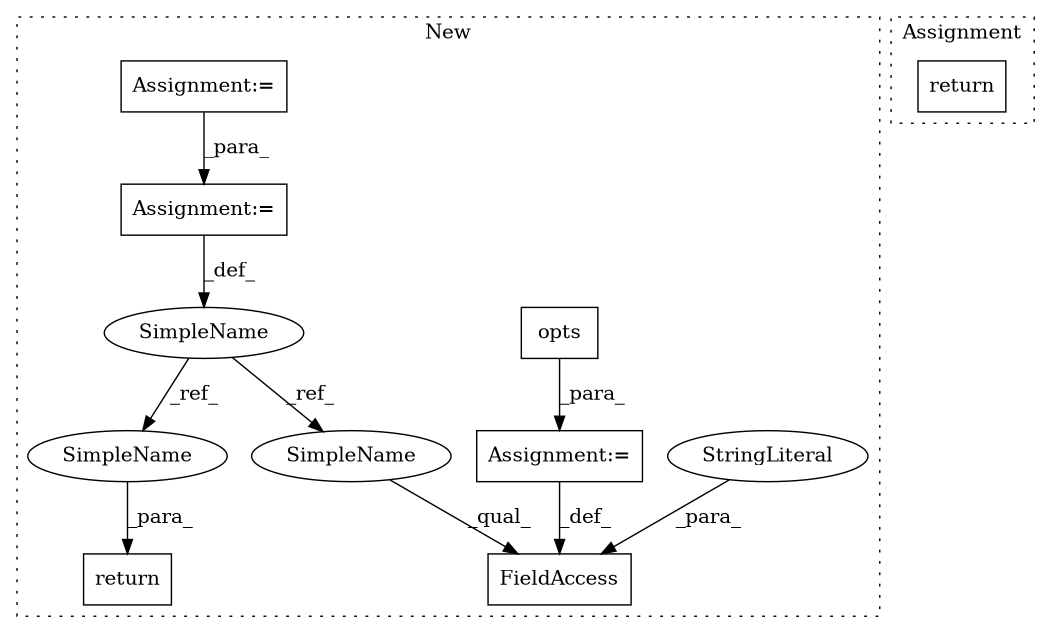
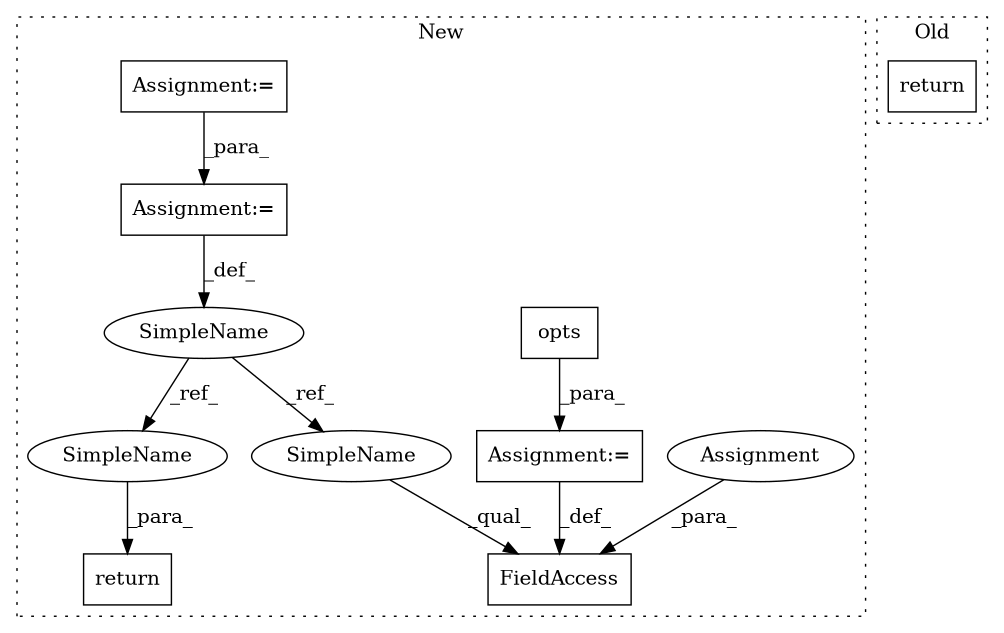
(963, 33) -> (932, 33)
(768, 456) -> (761, 456)
